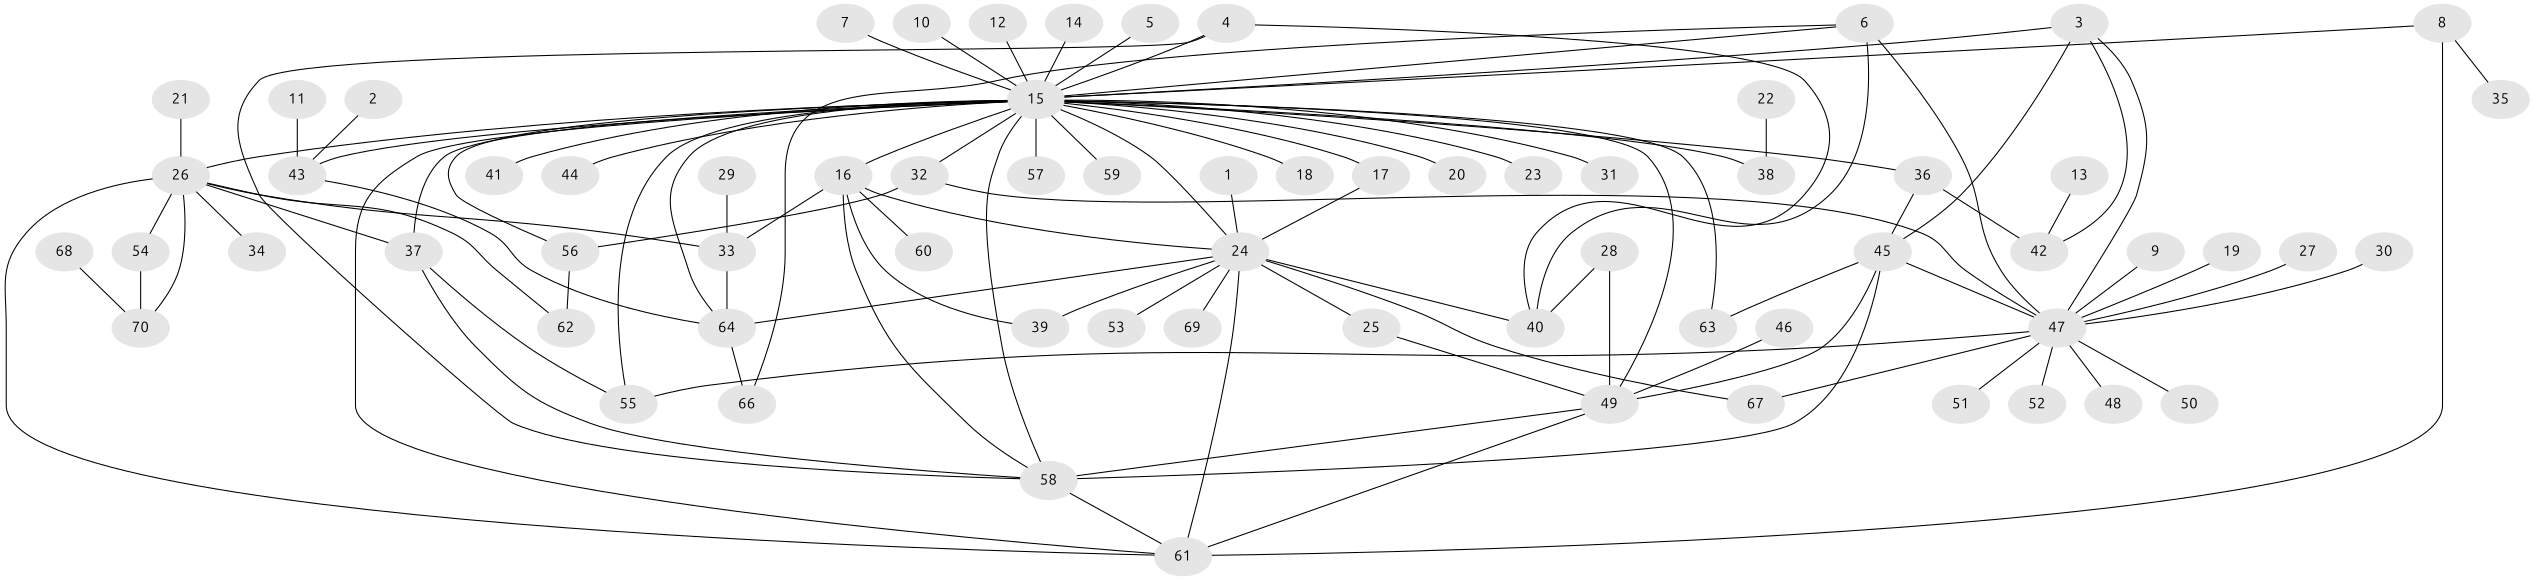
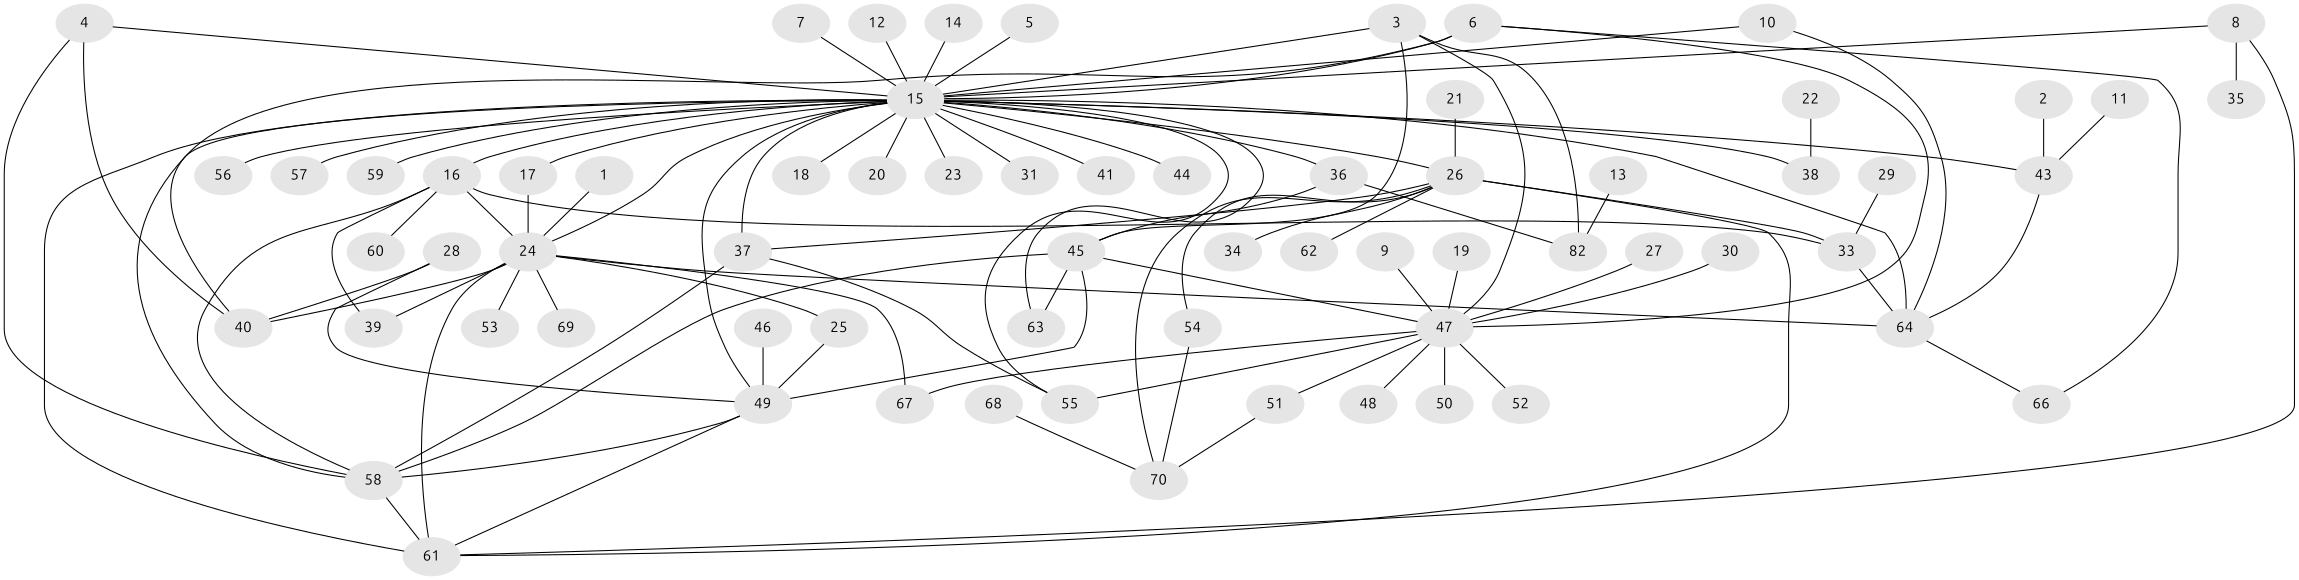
none -> (1934, 136)
(920, 176) -> none
(2039, 252) -> (1578, 252)
(568, 295) -> none
none -> (1217, 442)
